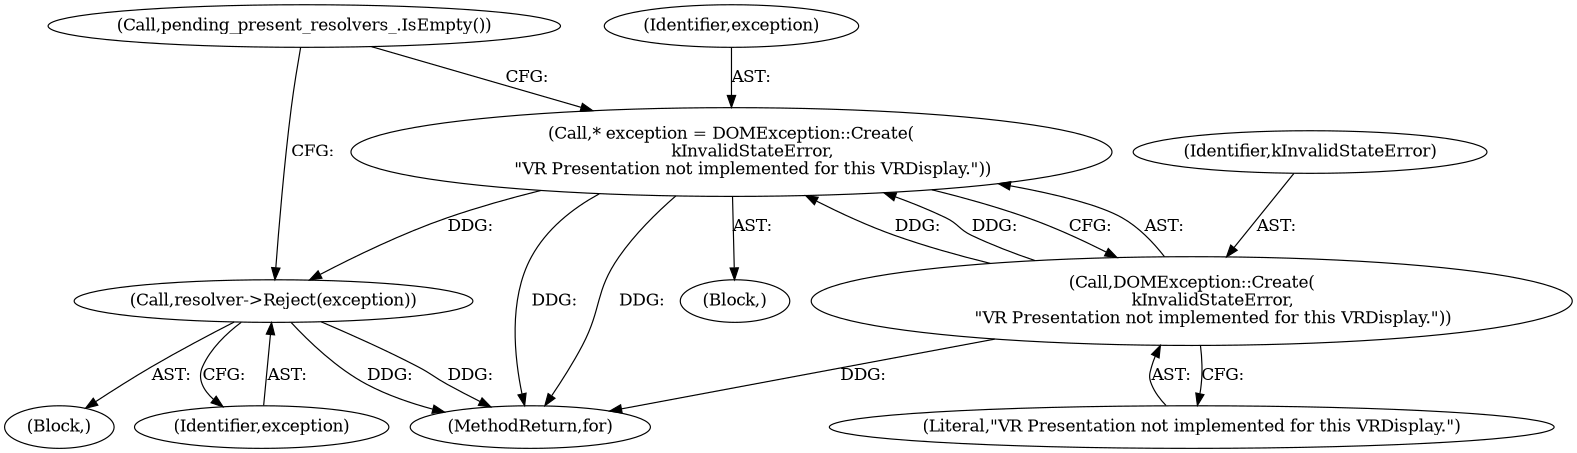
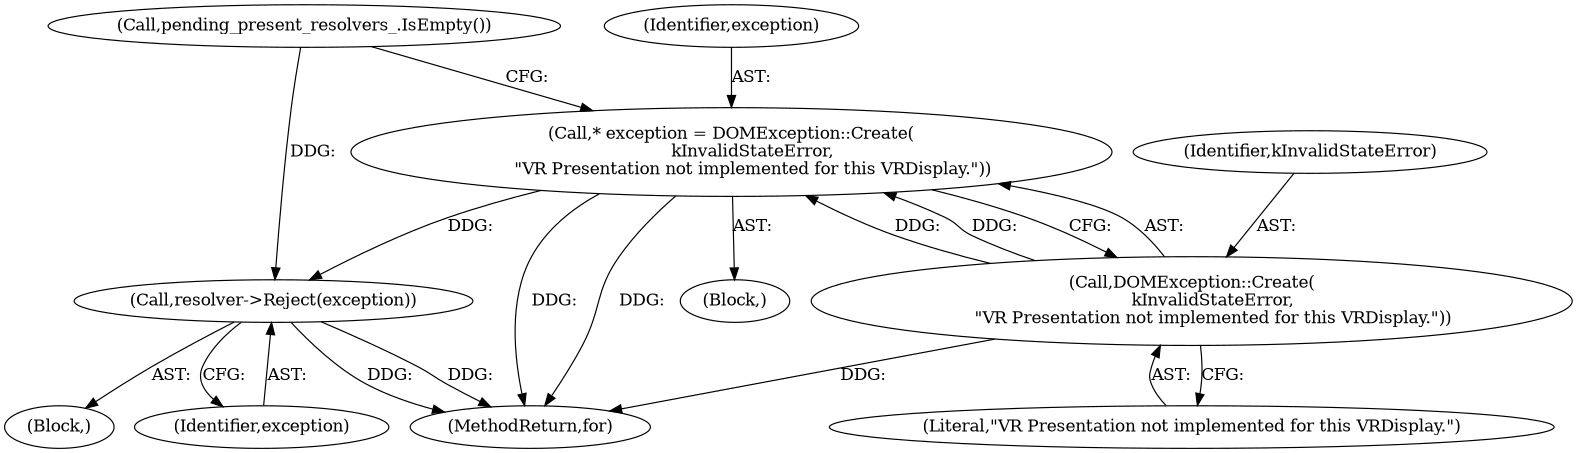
(316, 152) -> (316, 152)
